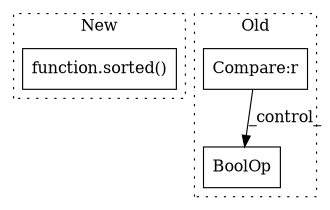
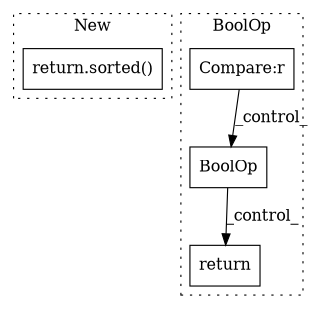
(256, 27) -> (242, 27)
(99, 69) -> (93, 69)
none -> (225, 266)
